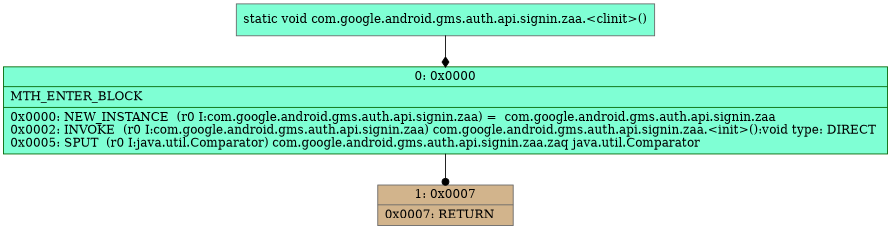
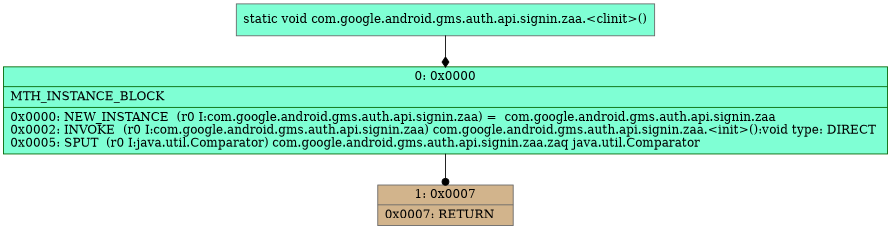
(77, 97) -> (88, 97)
